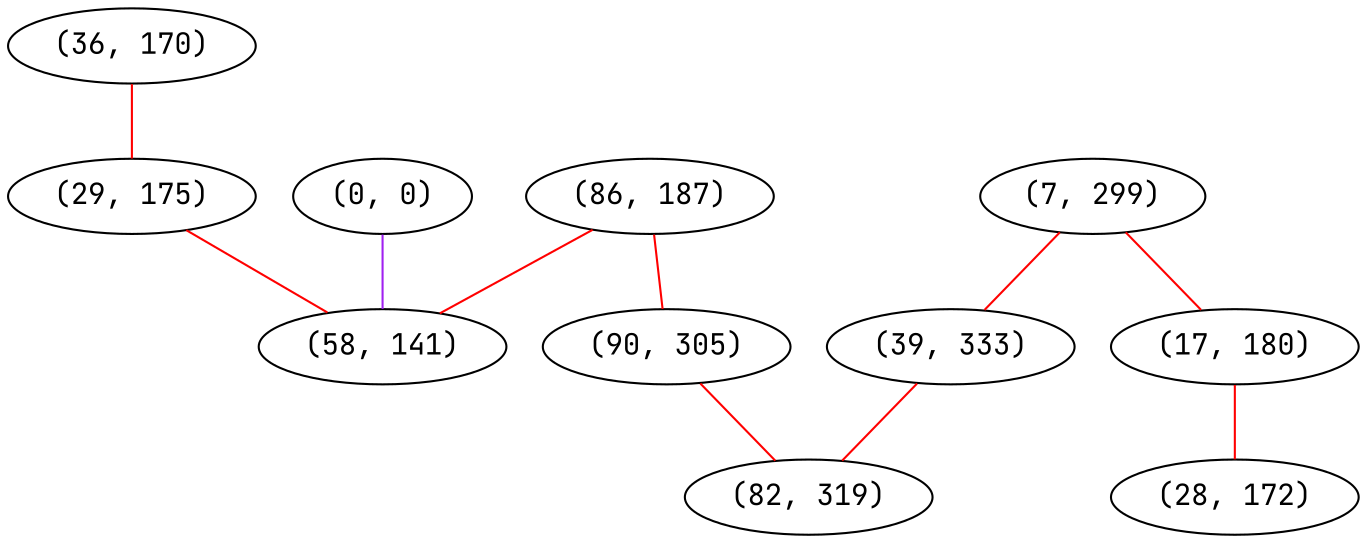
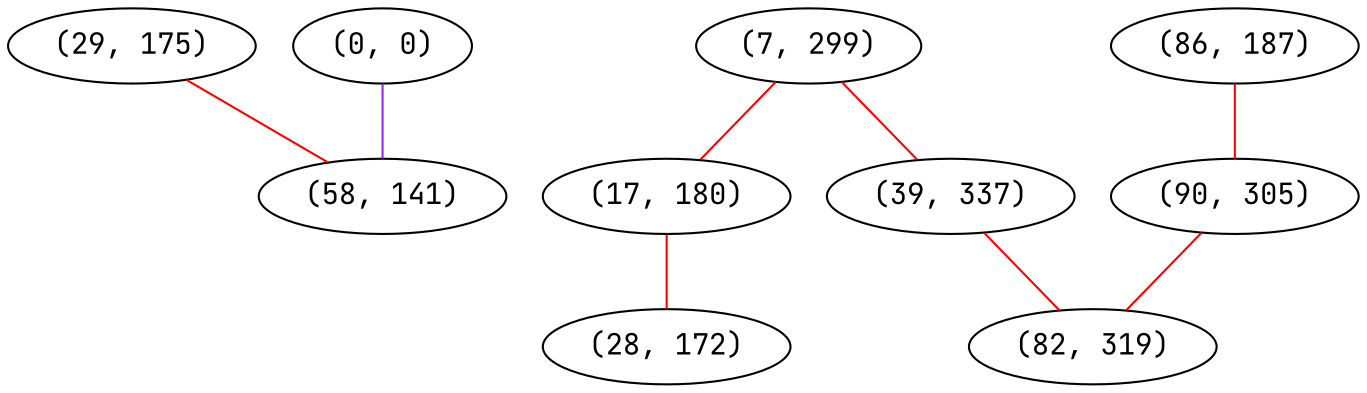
(132, 46) -> none
(516, 272) -> none
(951, 347) -> (951, 196)
